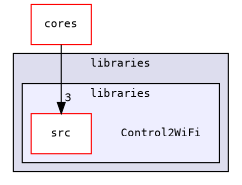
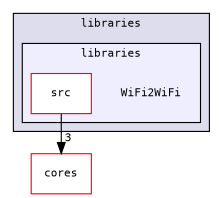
(61, 73) -> (61, 128)
(162, 134) -> (151, 94)
